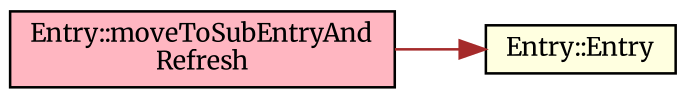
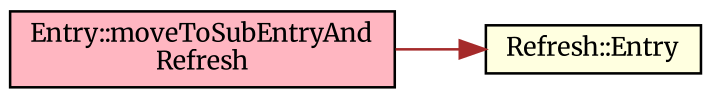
(581, 49) -> (593, 49)
